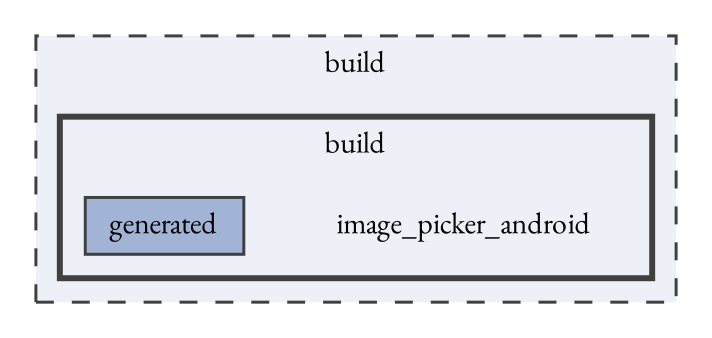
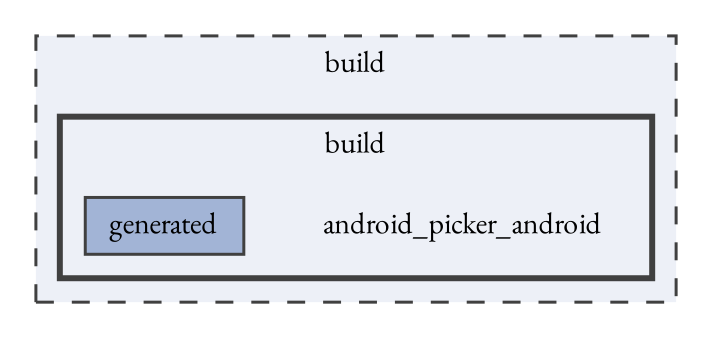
(464, 226) -> (464, 226)
